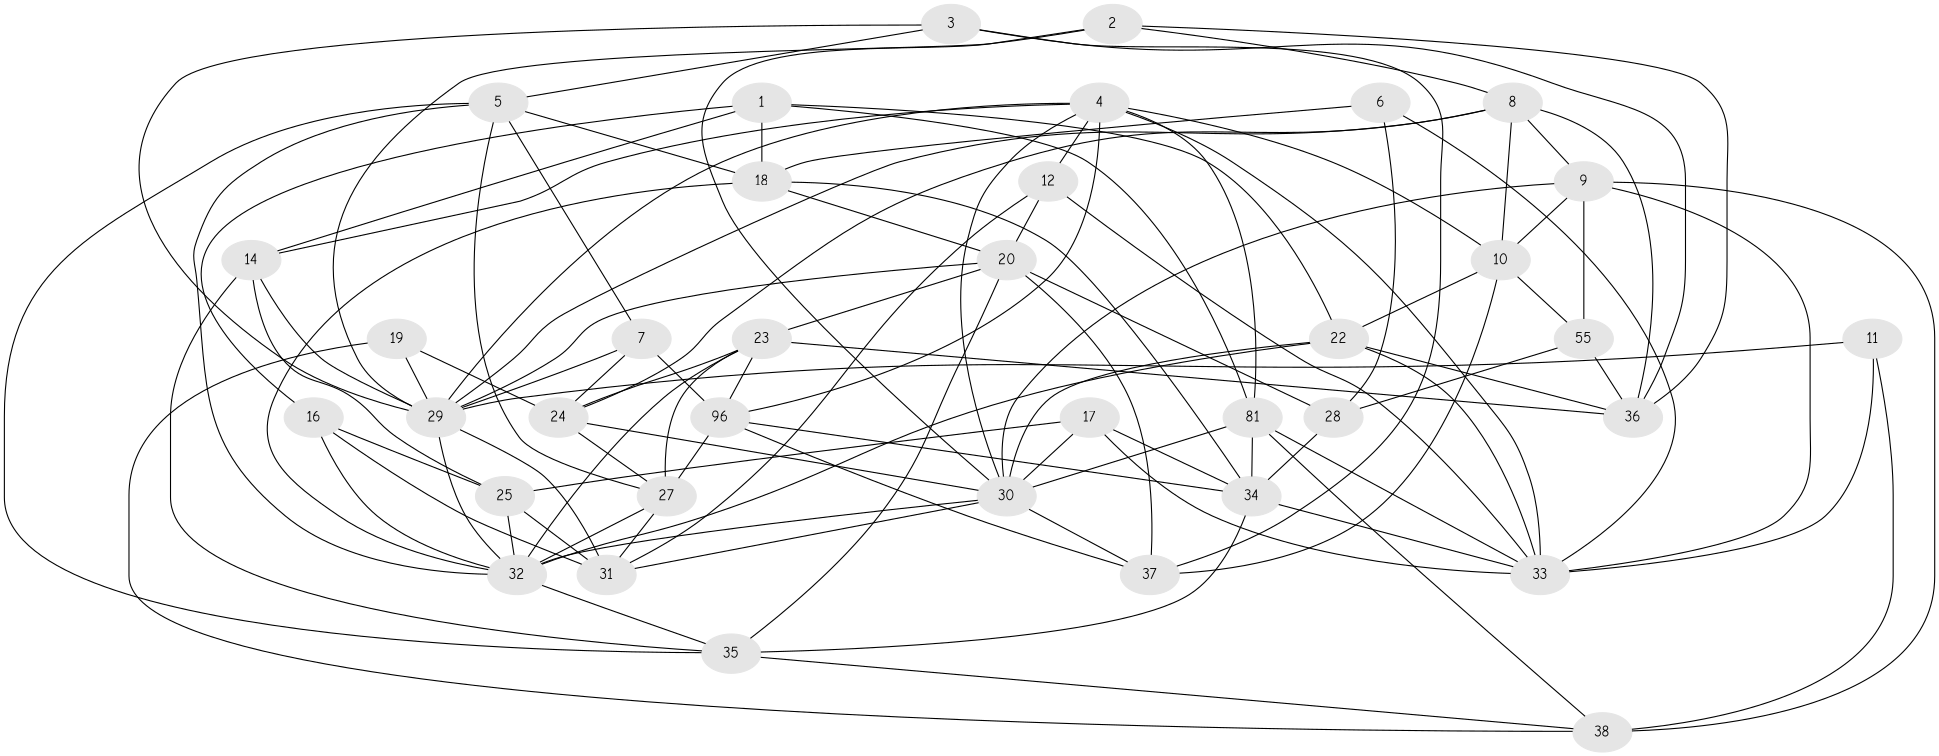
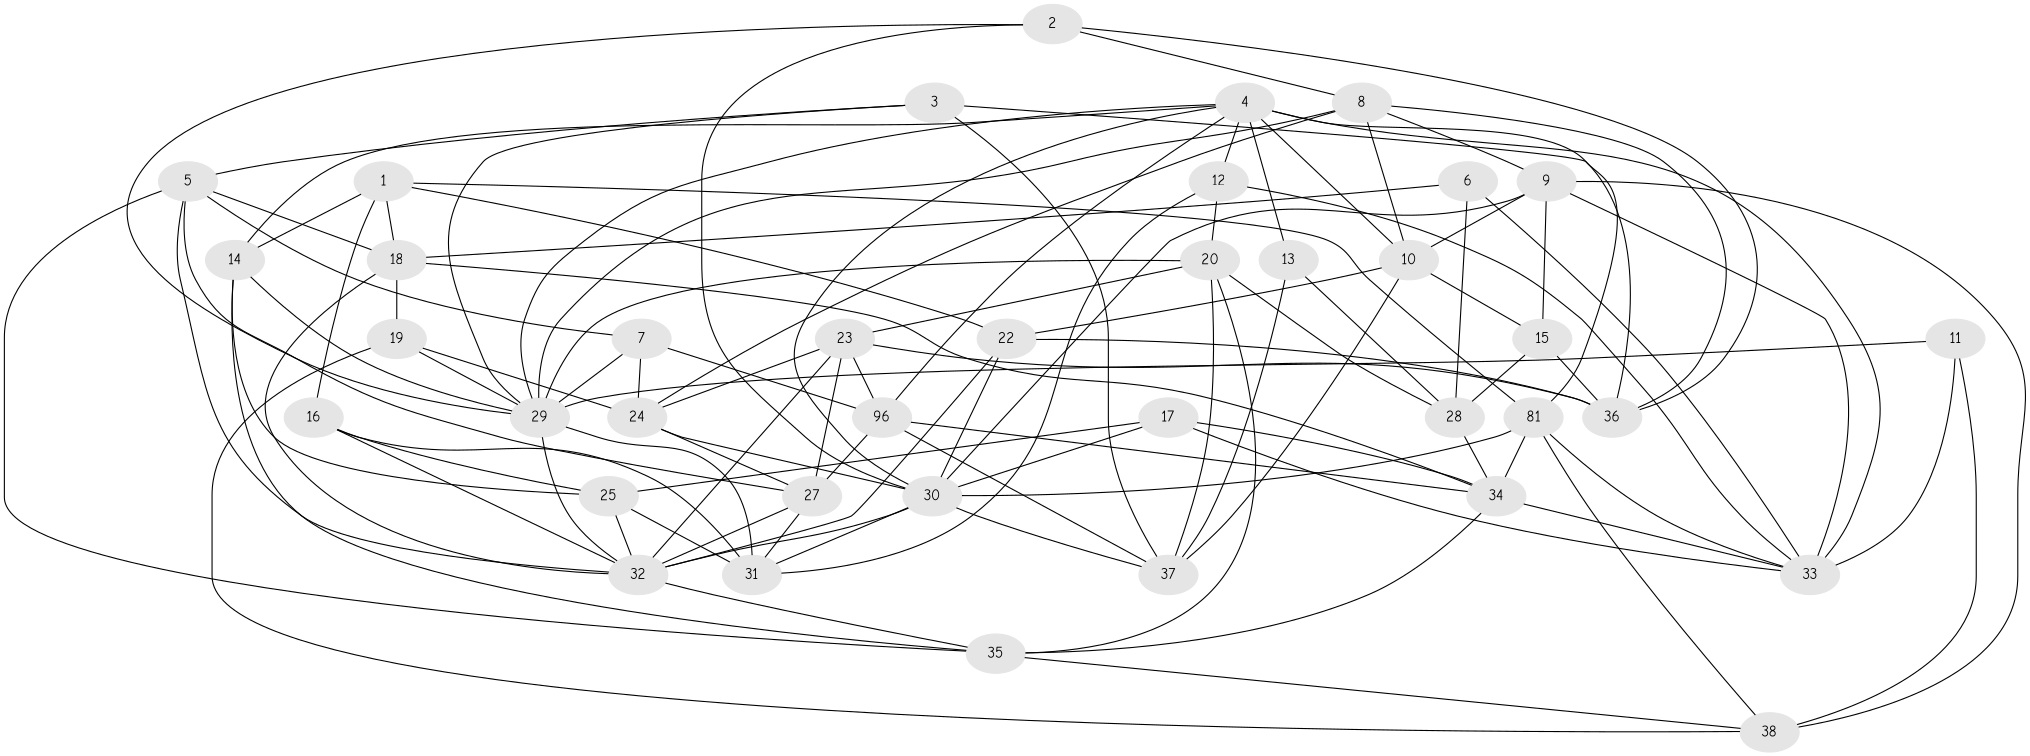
(884, 221) -> (397, 301)
none -> (1289, 260)
(1584, 339) -> (1542, 339)
(1477, 428) -> none
